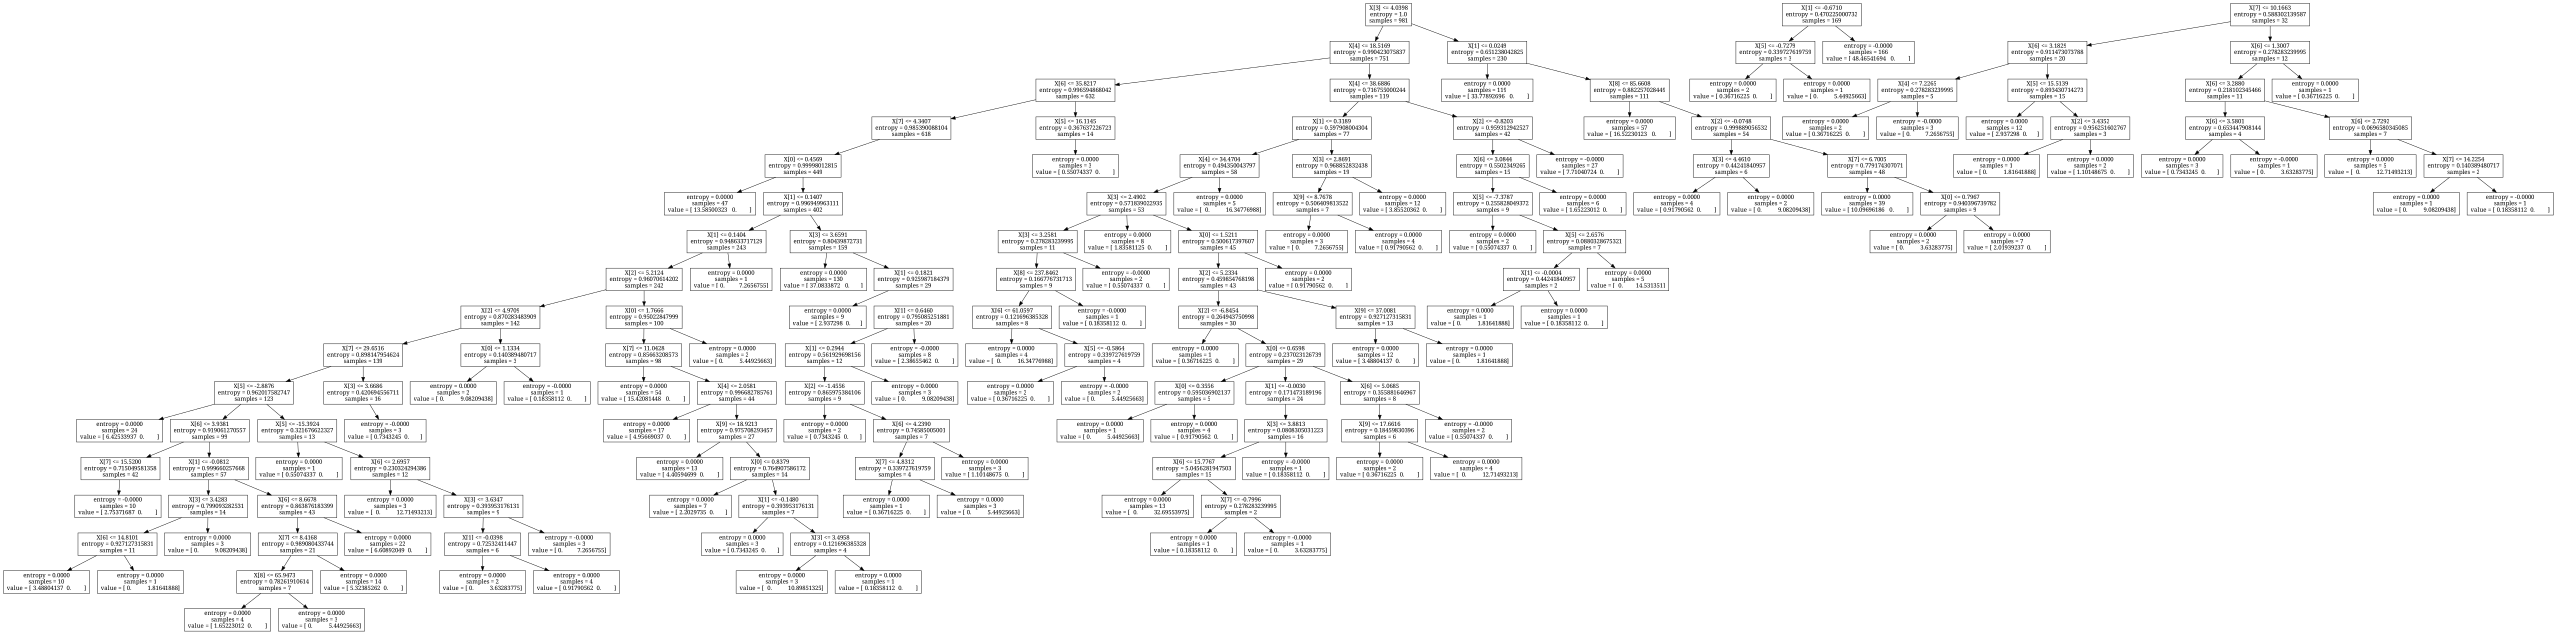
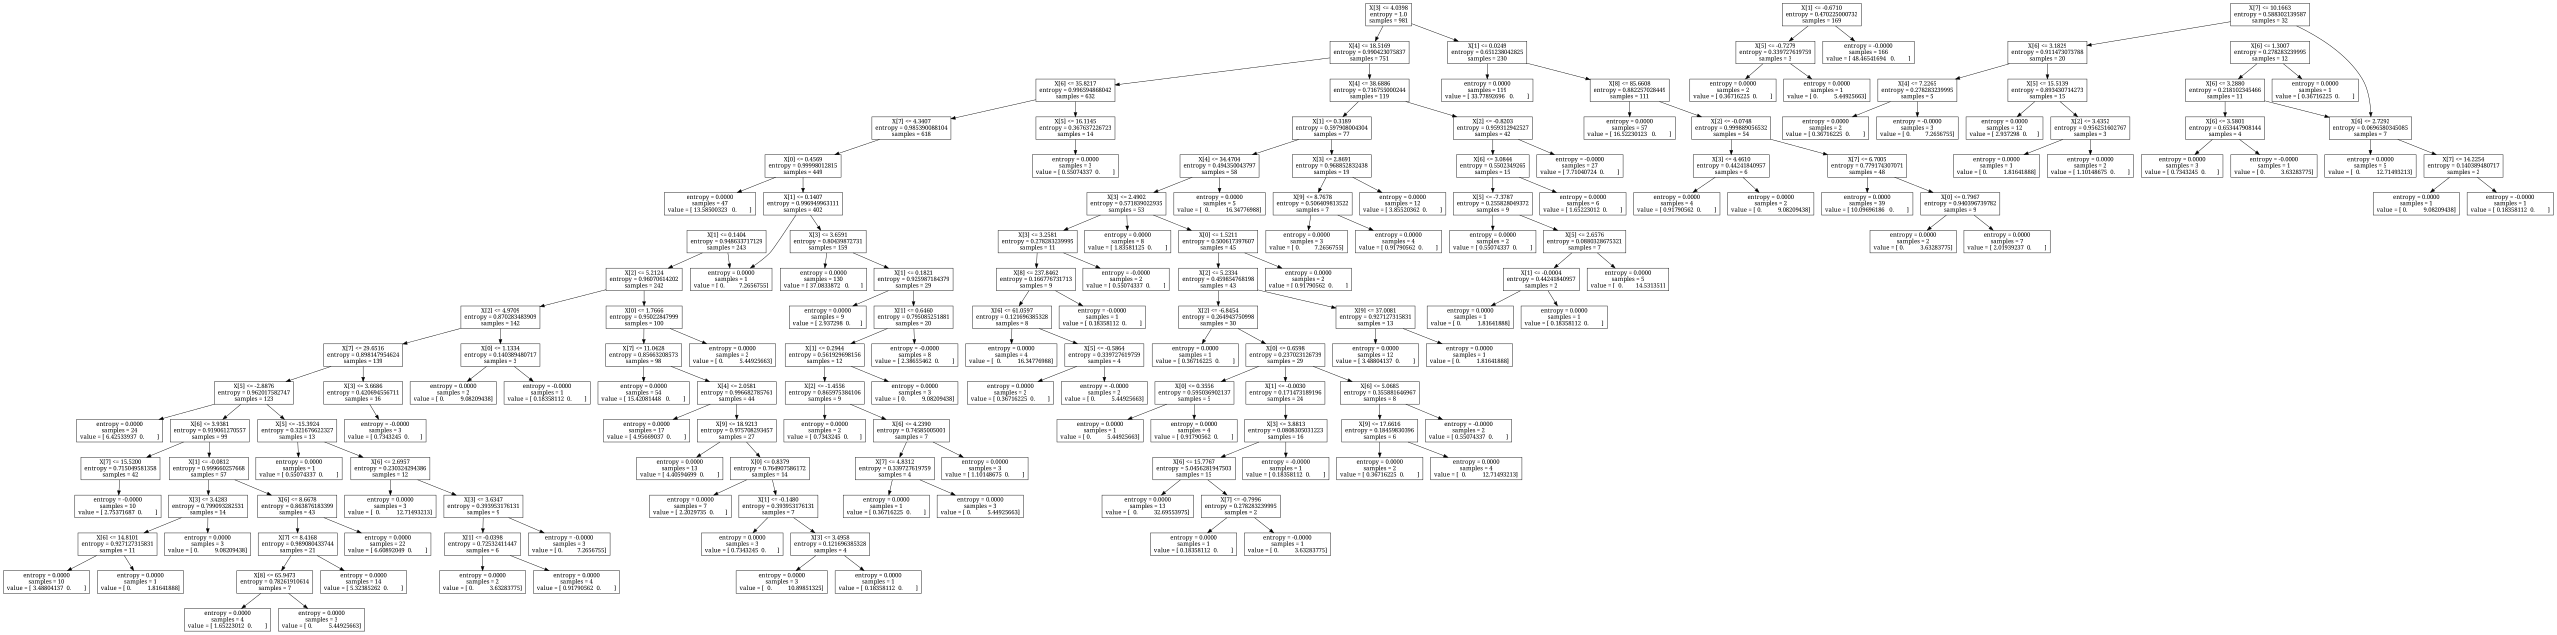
(2270, 31) -> (2346, 59)
(767, 222) -> (777, 243)
none -> (914, 296)
